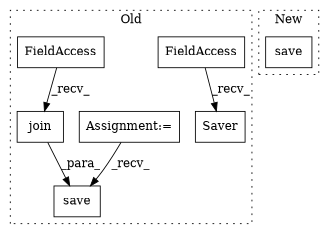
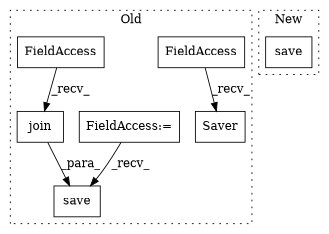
(129, 127) -> (129, 127)
